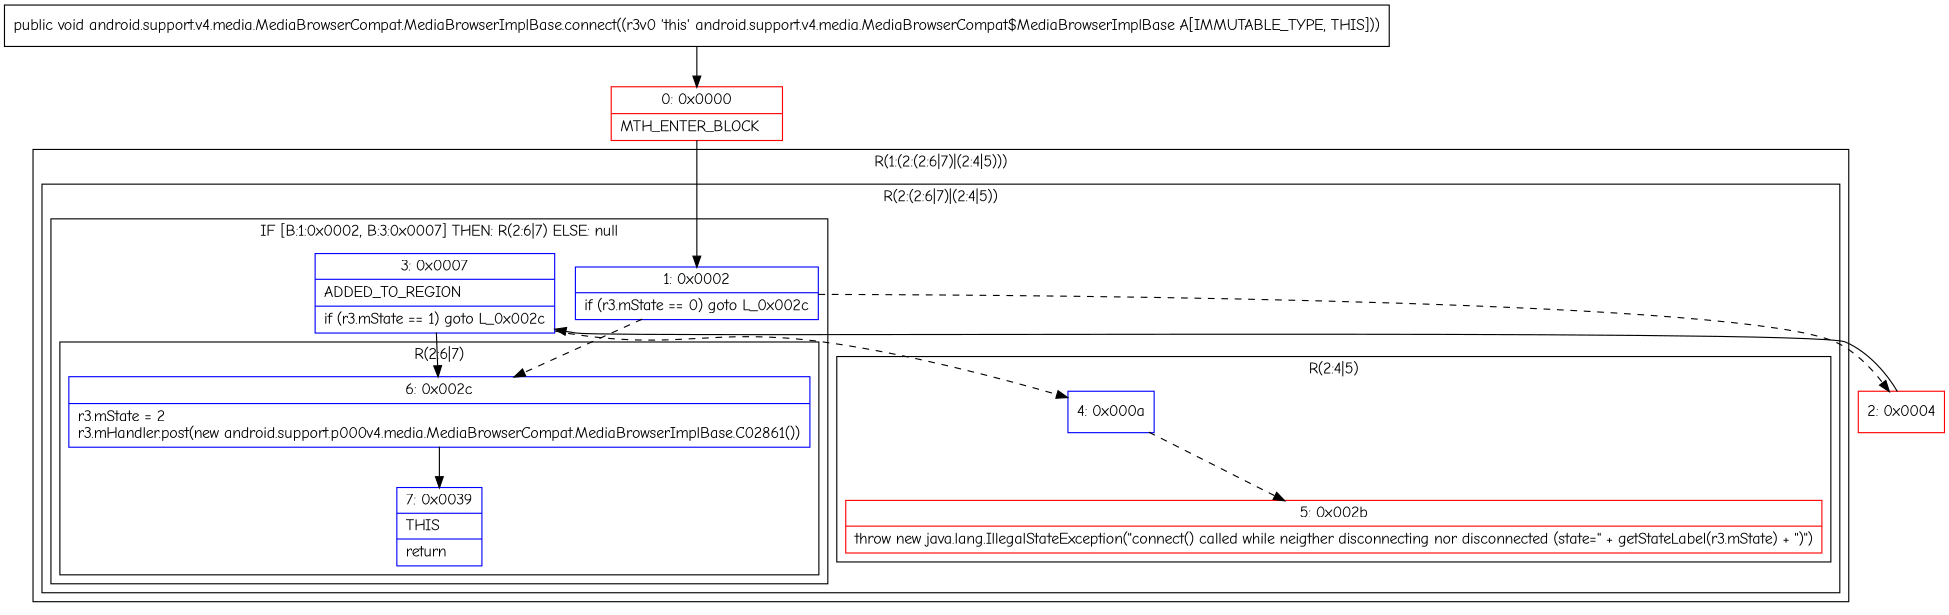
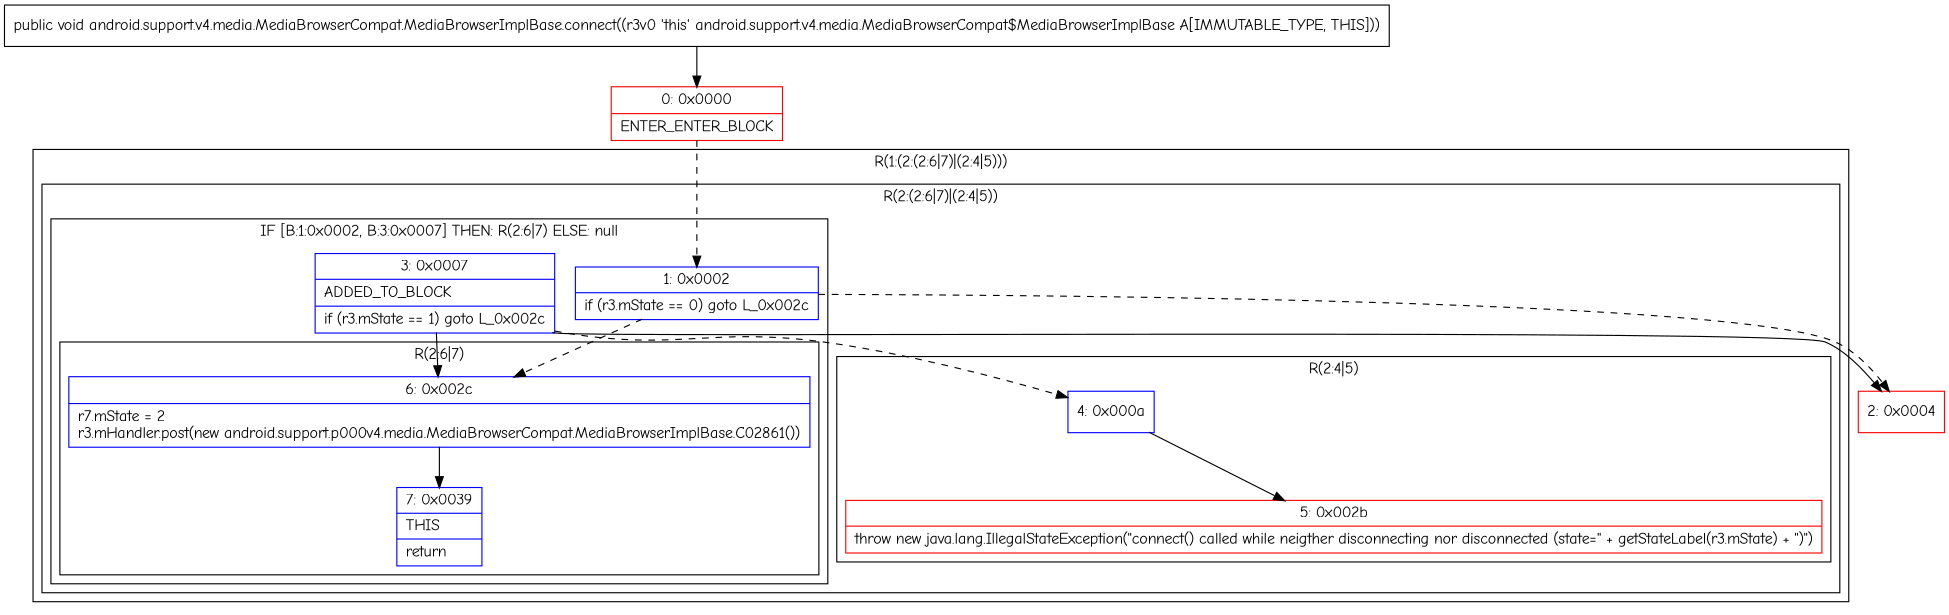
(690, 126) -> (697, 126)
(697, 198) -> (697, 198)
(393, 292) -> (388, 292)
(1242, 334) -> (1221, 334)
(122, 416) -> (122, 416)
(1212, 464) -> (1212, 464)
